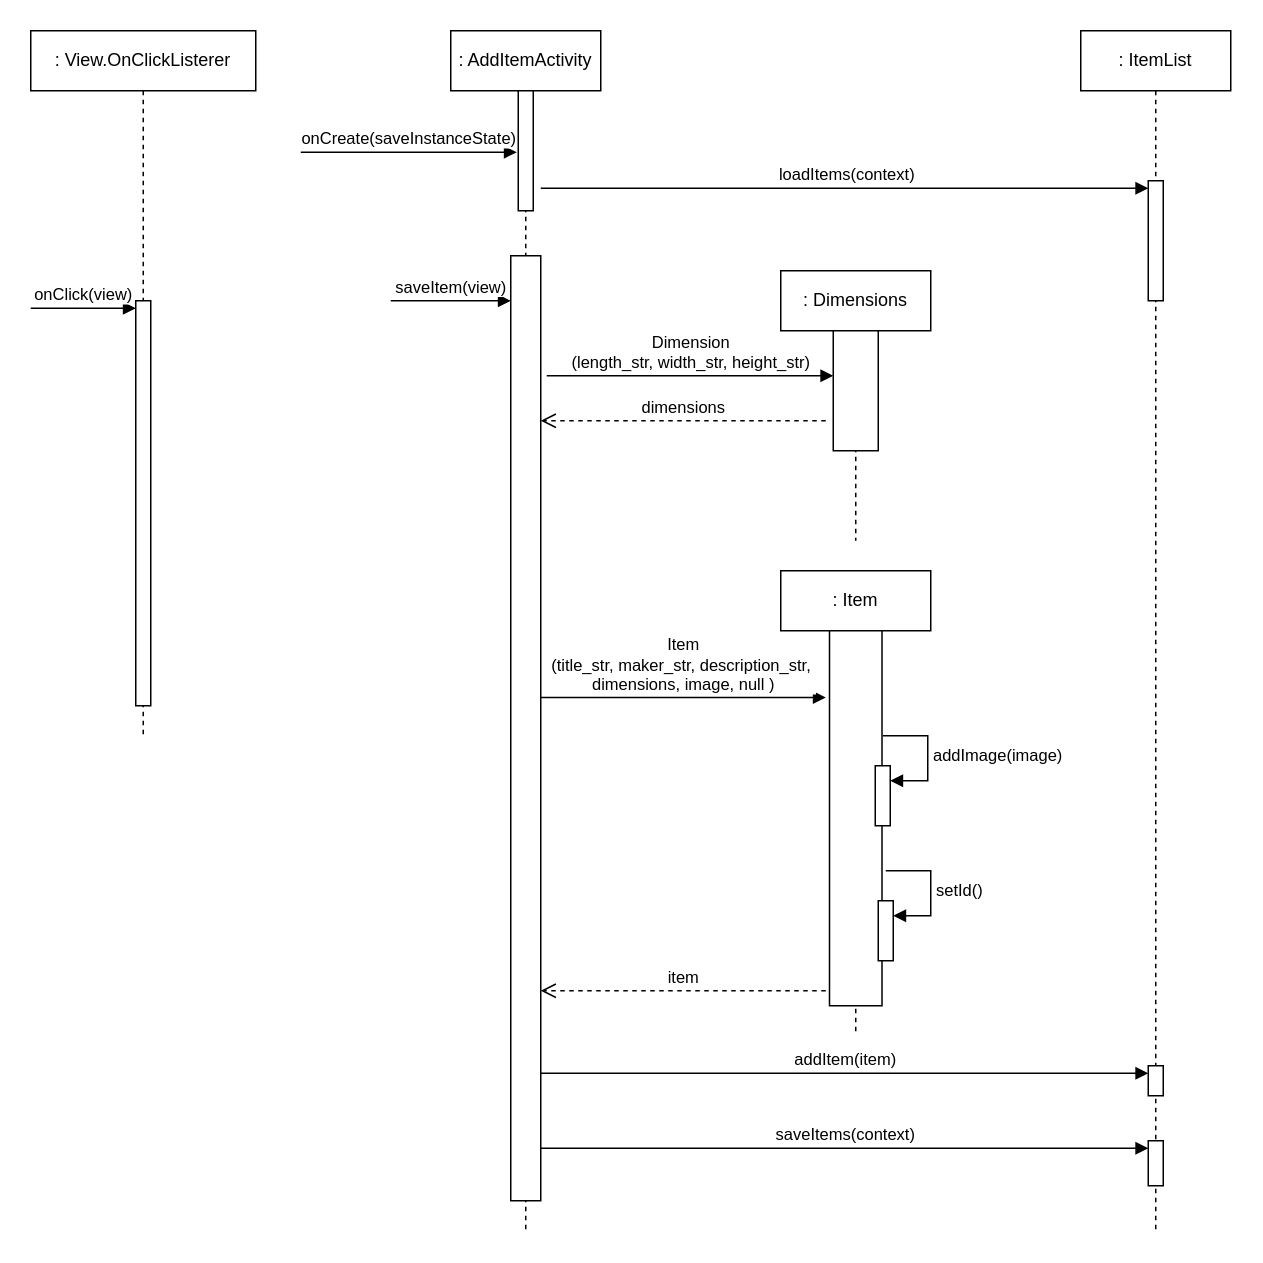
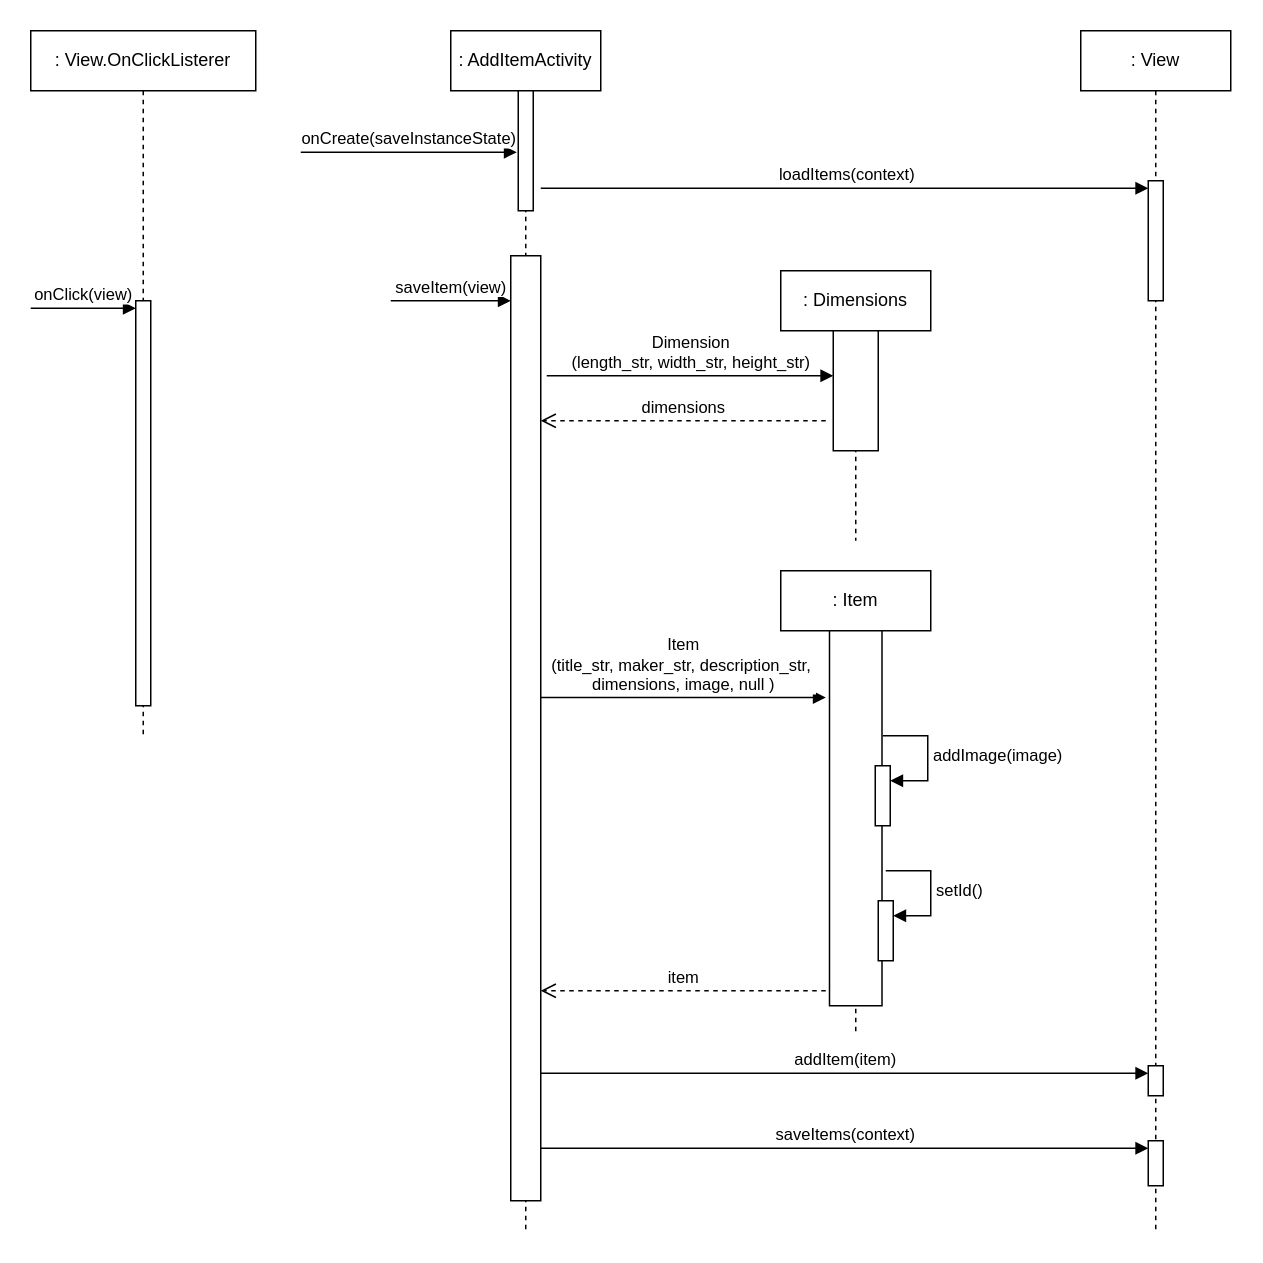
(1156, 61) -> (1156, 61)
